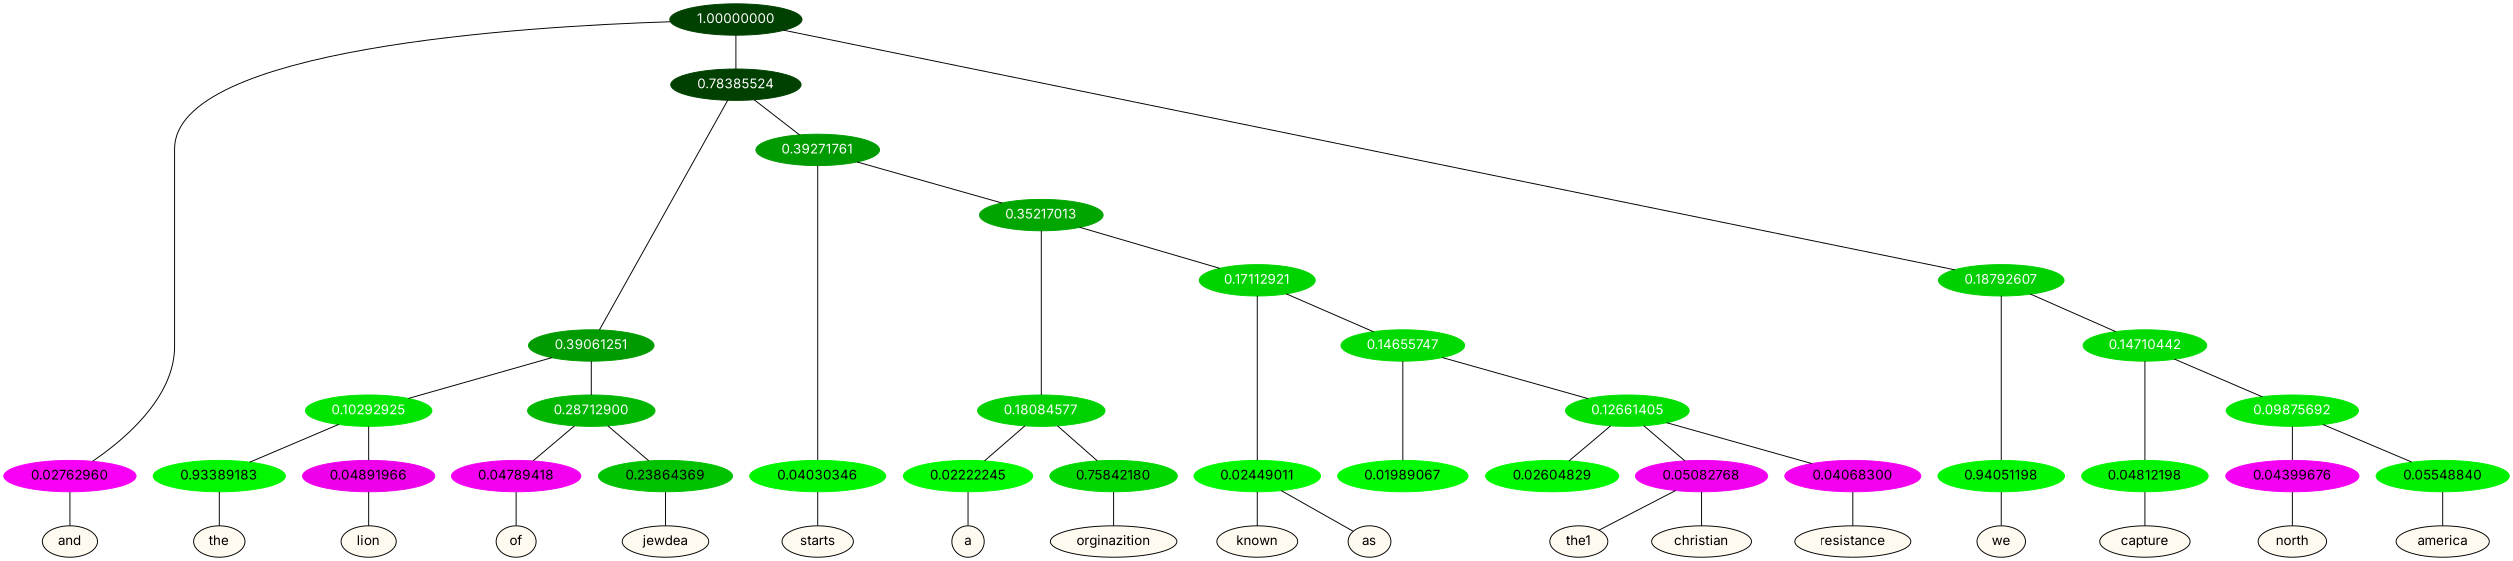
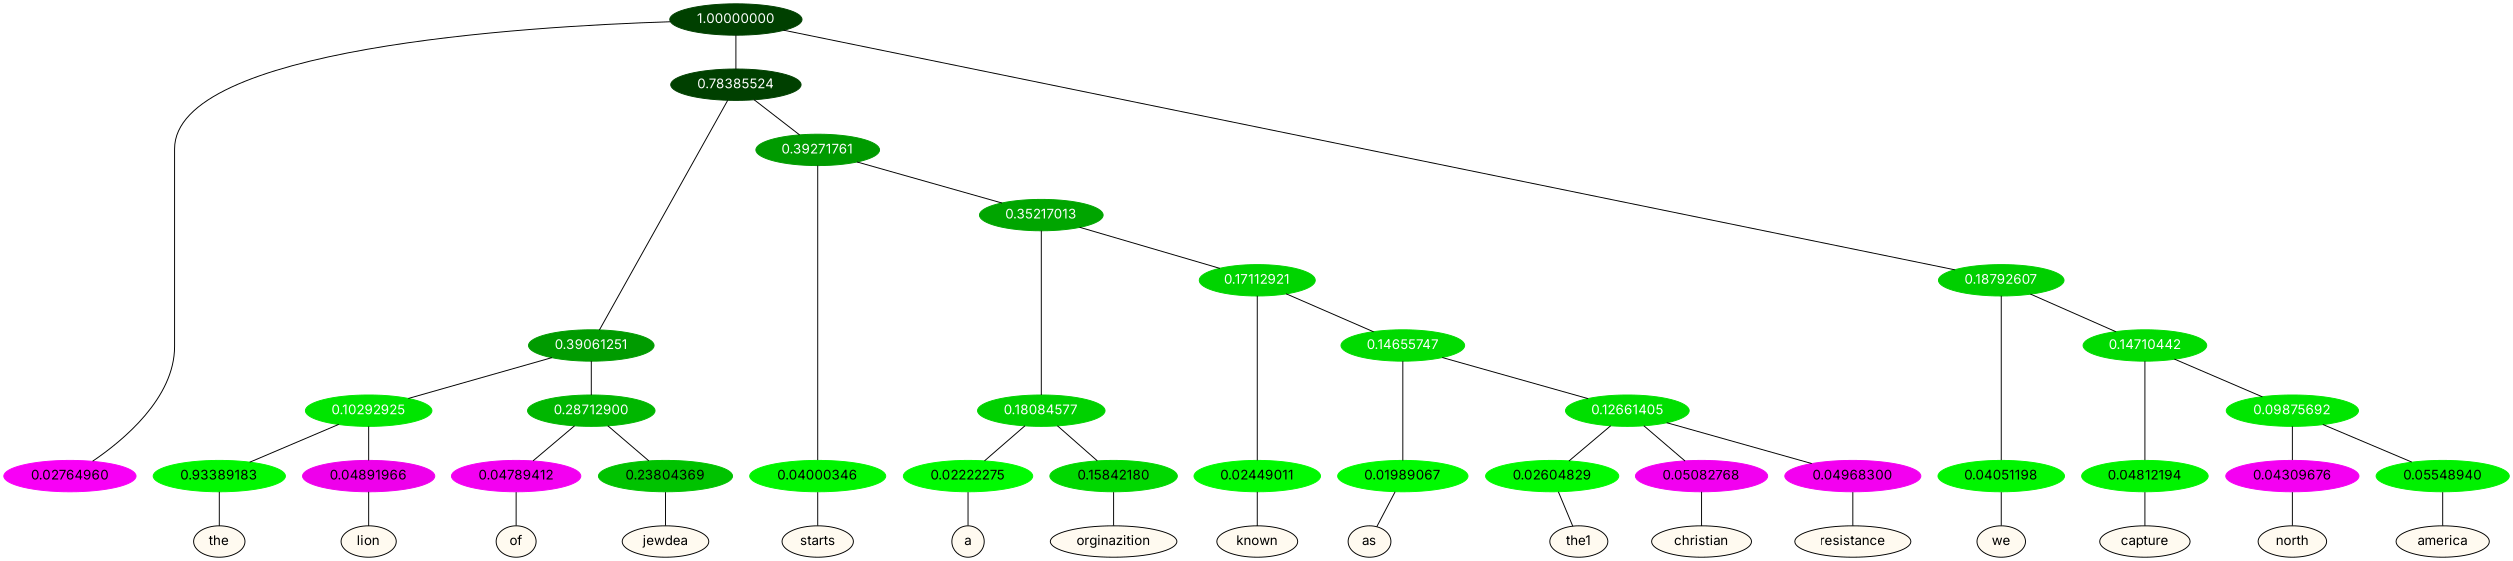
(70, 476) -> (70, 476)
(516, 476) -> (516, 476)
(665, 476) -> (665, 476)
(818, 476) -> (818, 476)
(968, 476) -> (968, 476)
(1114, 476) -> (1114, 476)
(1853, 476) -> (1853, 476)
(2001, 476) -> (2001, 476)
(2145, 476) -> (2145, 476)
(2292, 476) -> (2292, 476)
(2443, 476) -> (2443, 476)
(1637, 510) -> (1566, 509)
(1317, 511) -> (1386, 509)
(70, 542) -> none
